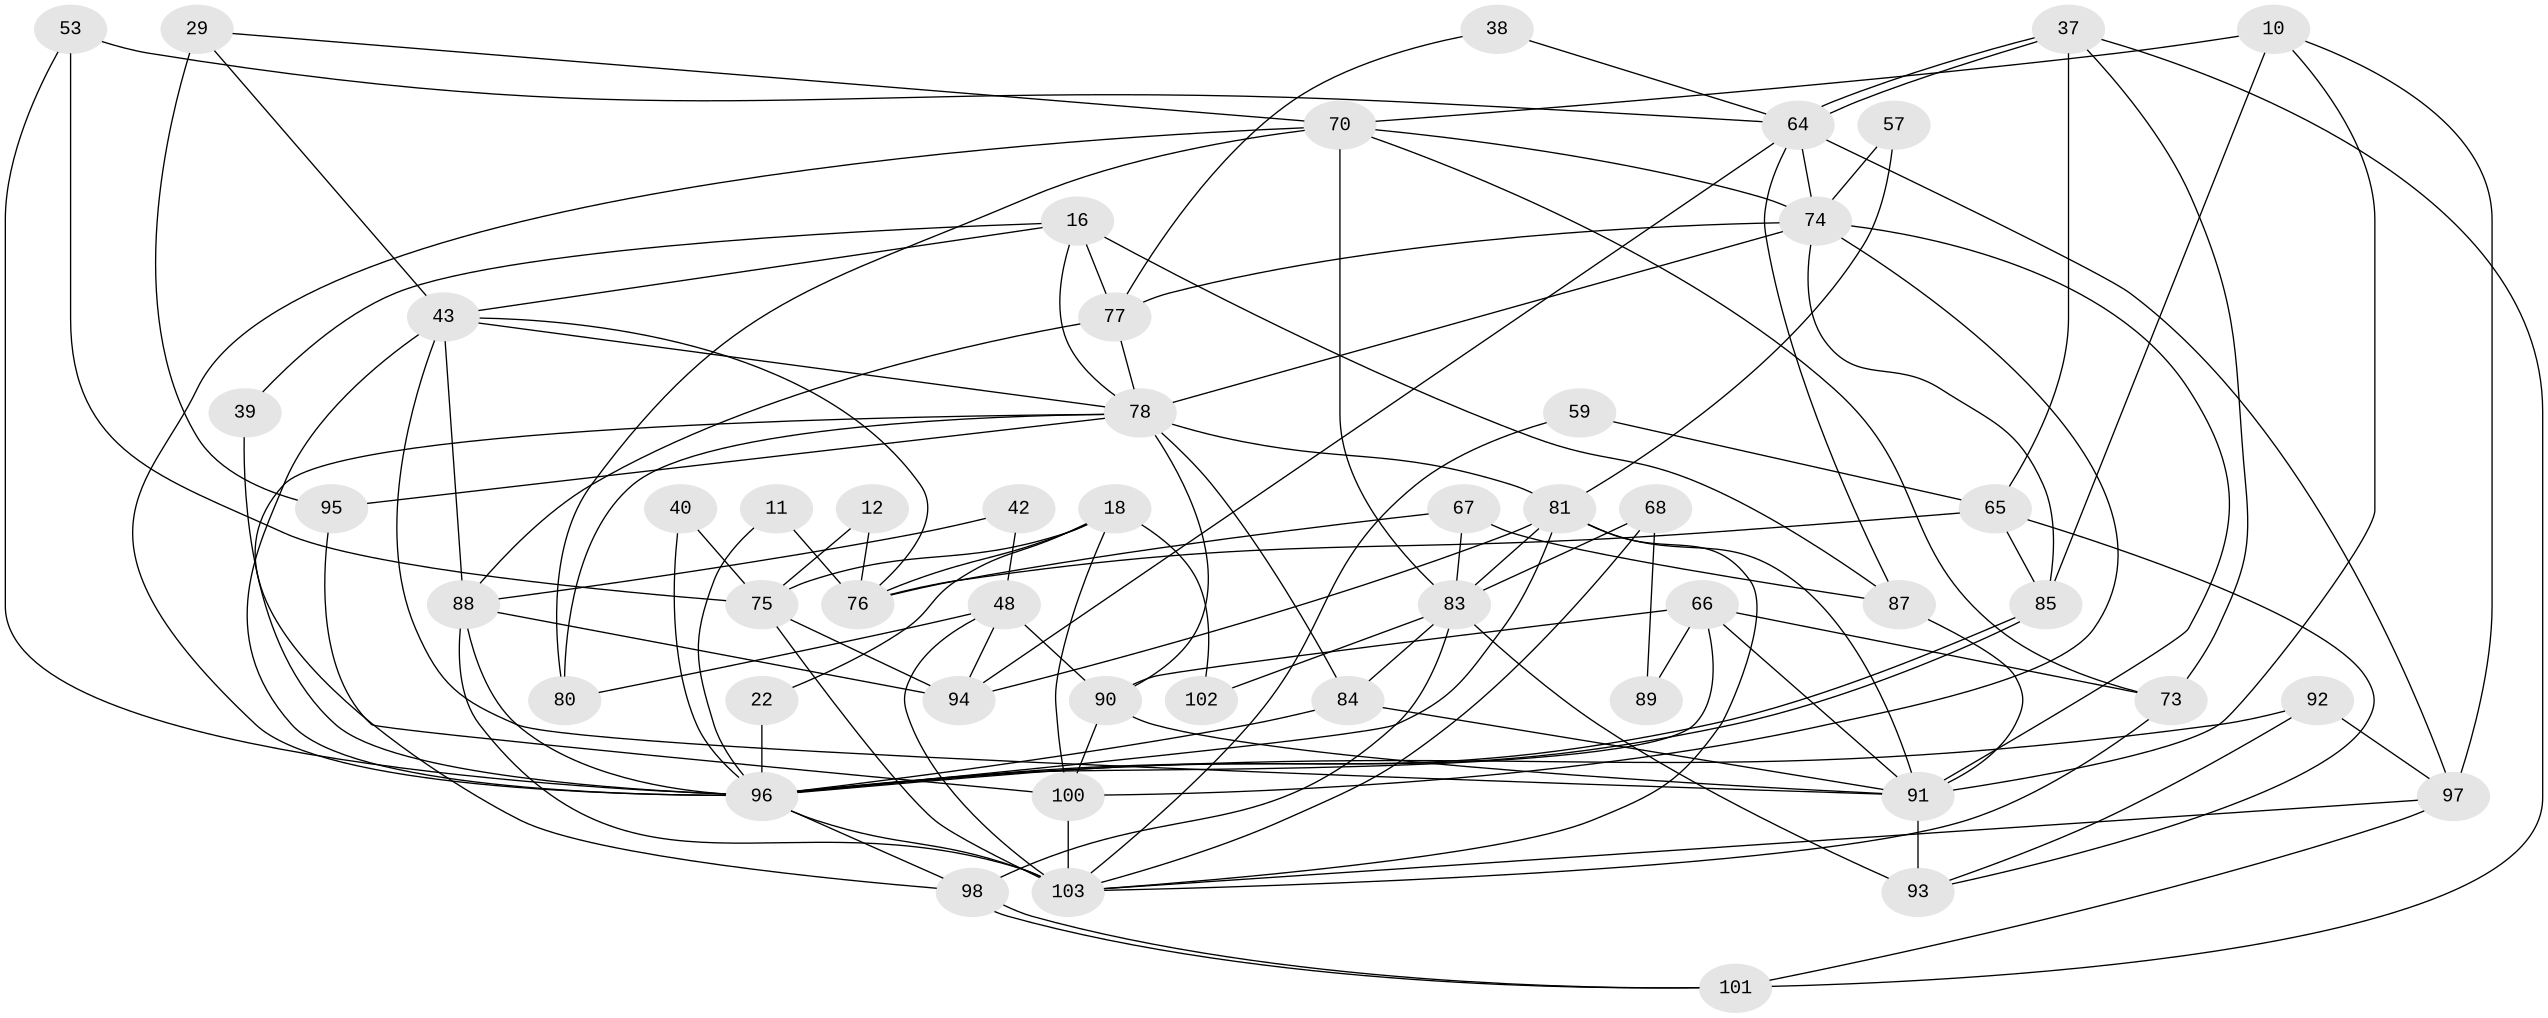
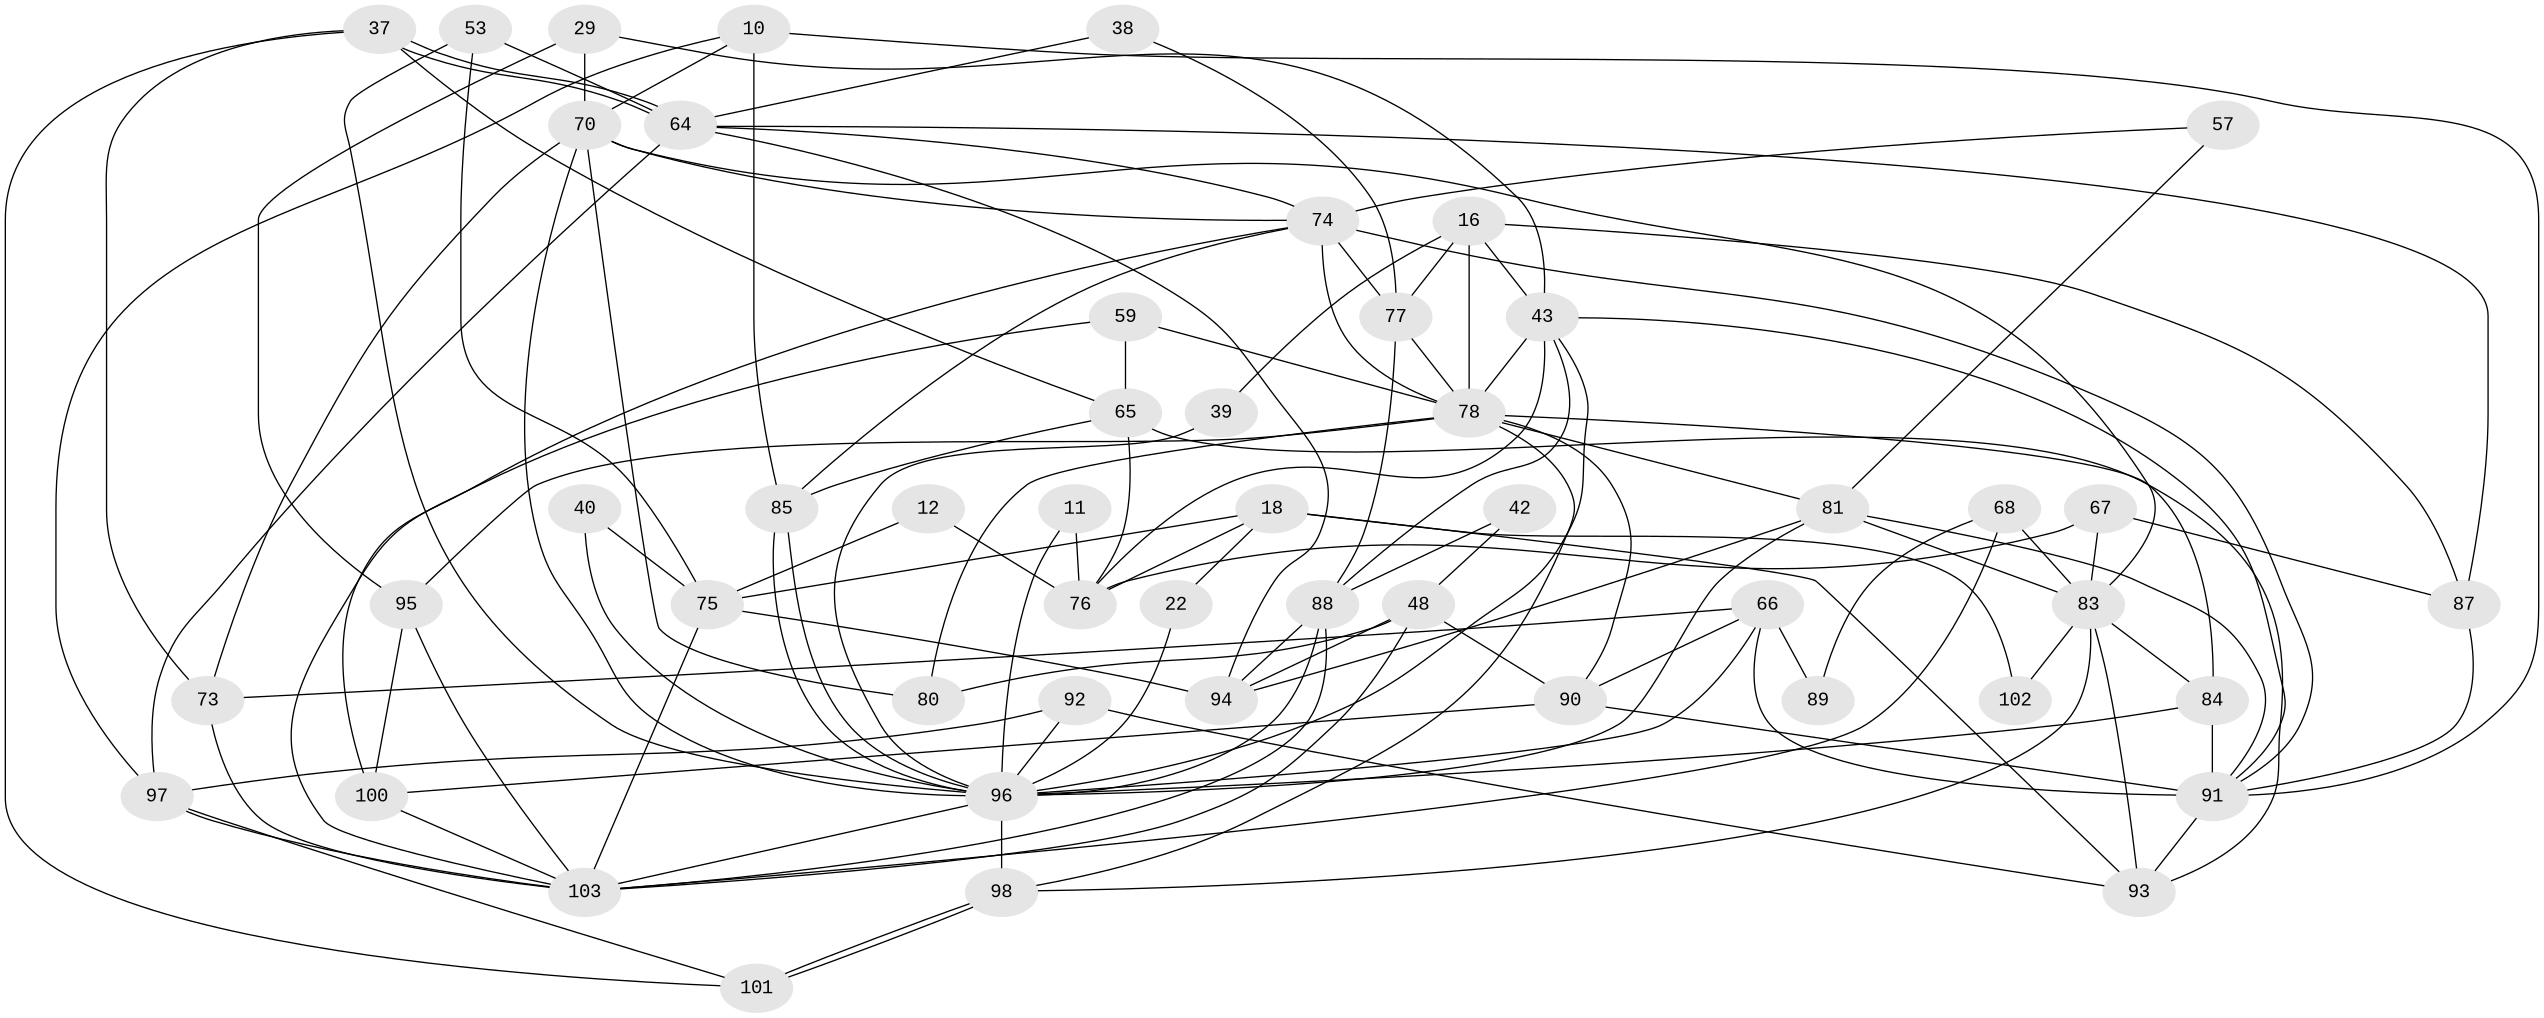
none -> (1297, 365)
(1063, 649) -> (1816, 581)
(1591, 821) -> (480, 749)
